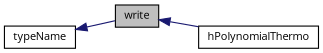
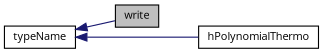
(184, 24) -> (143, 37)
